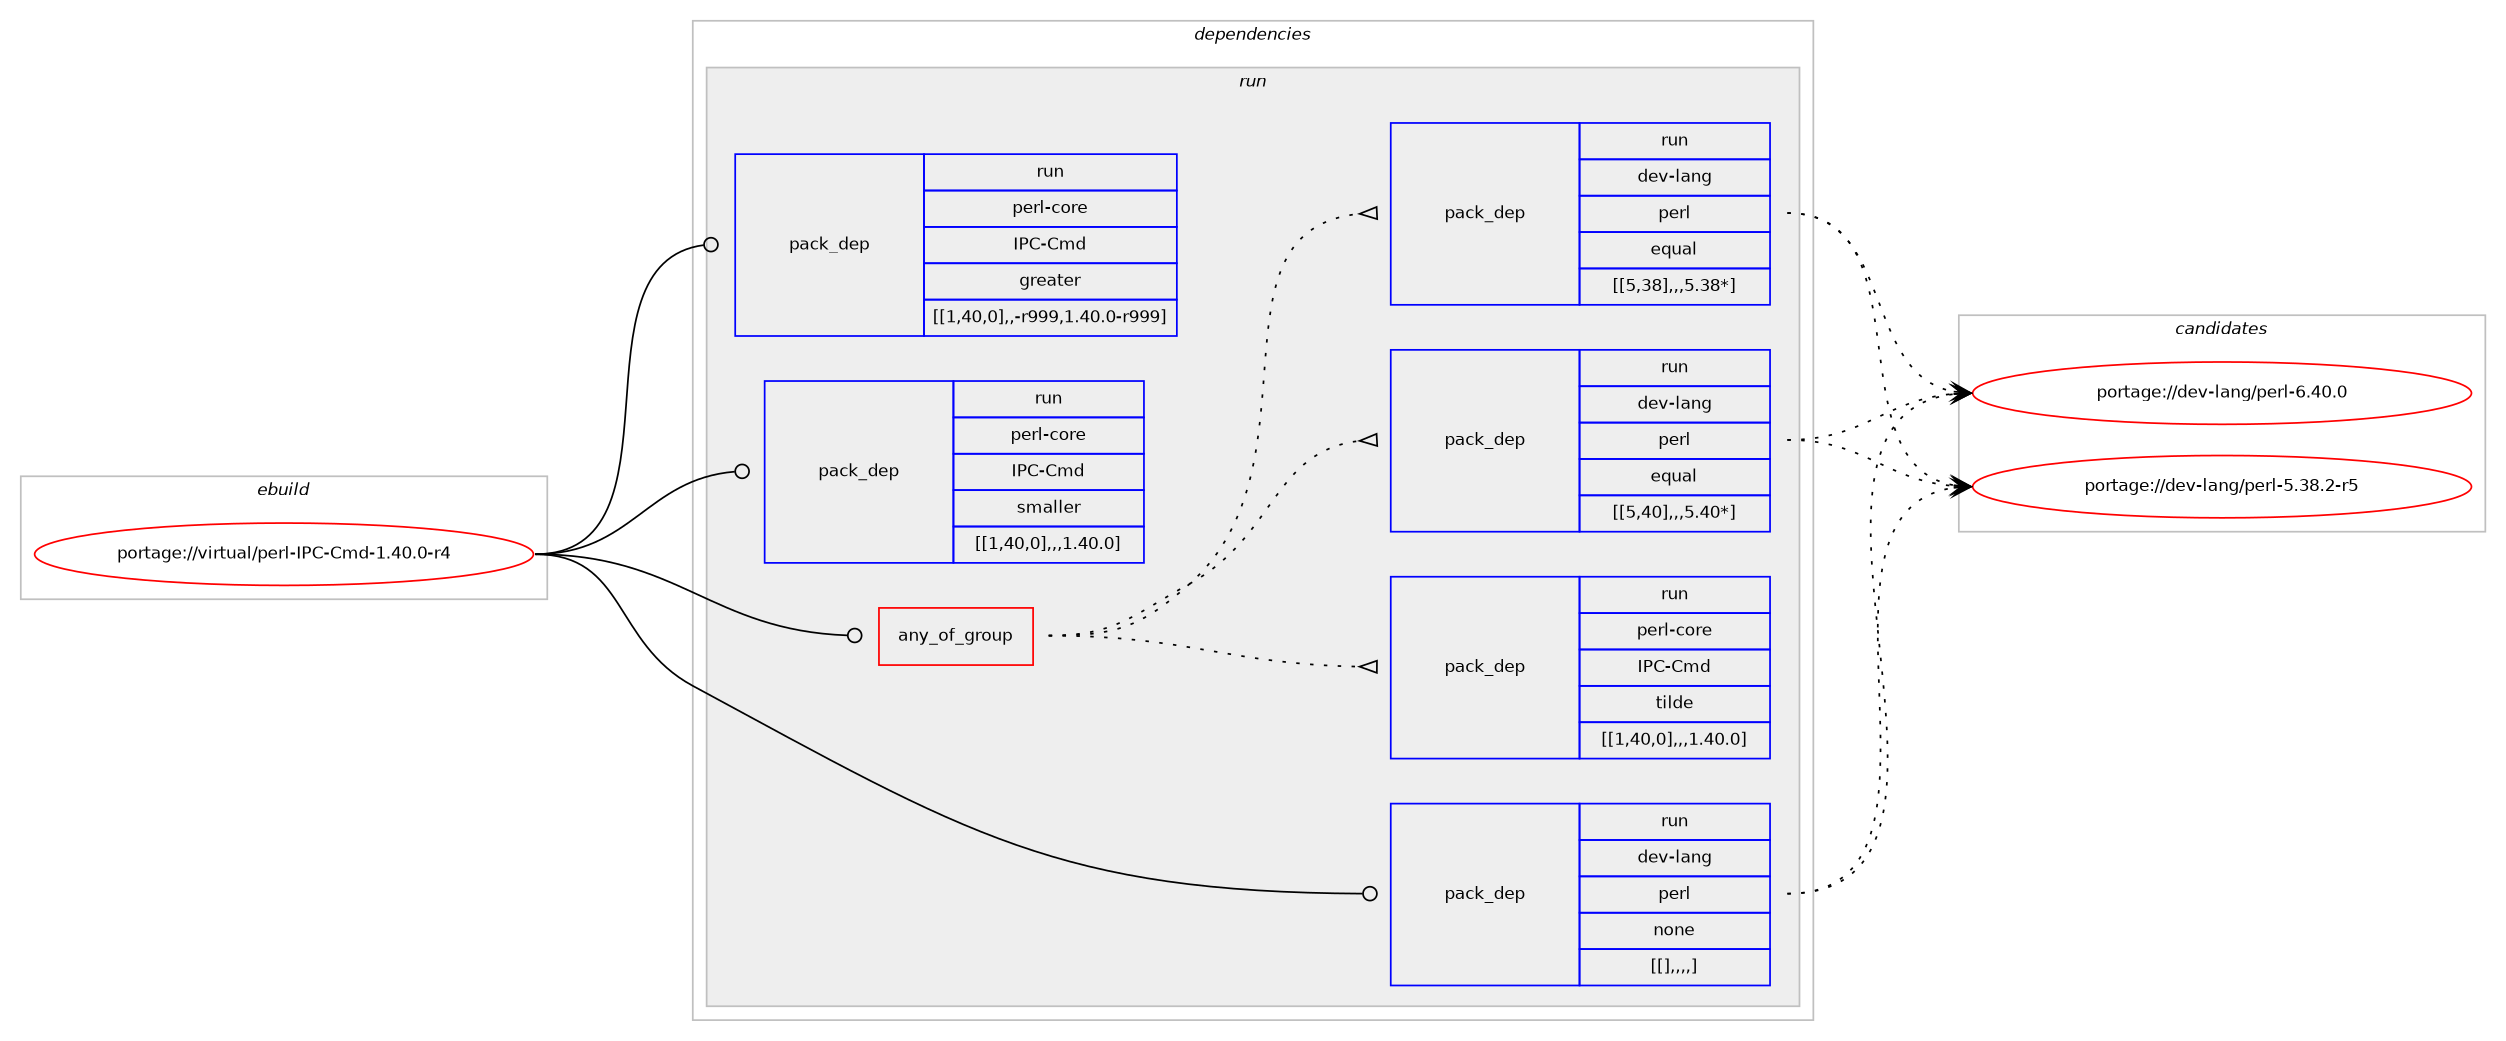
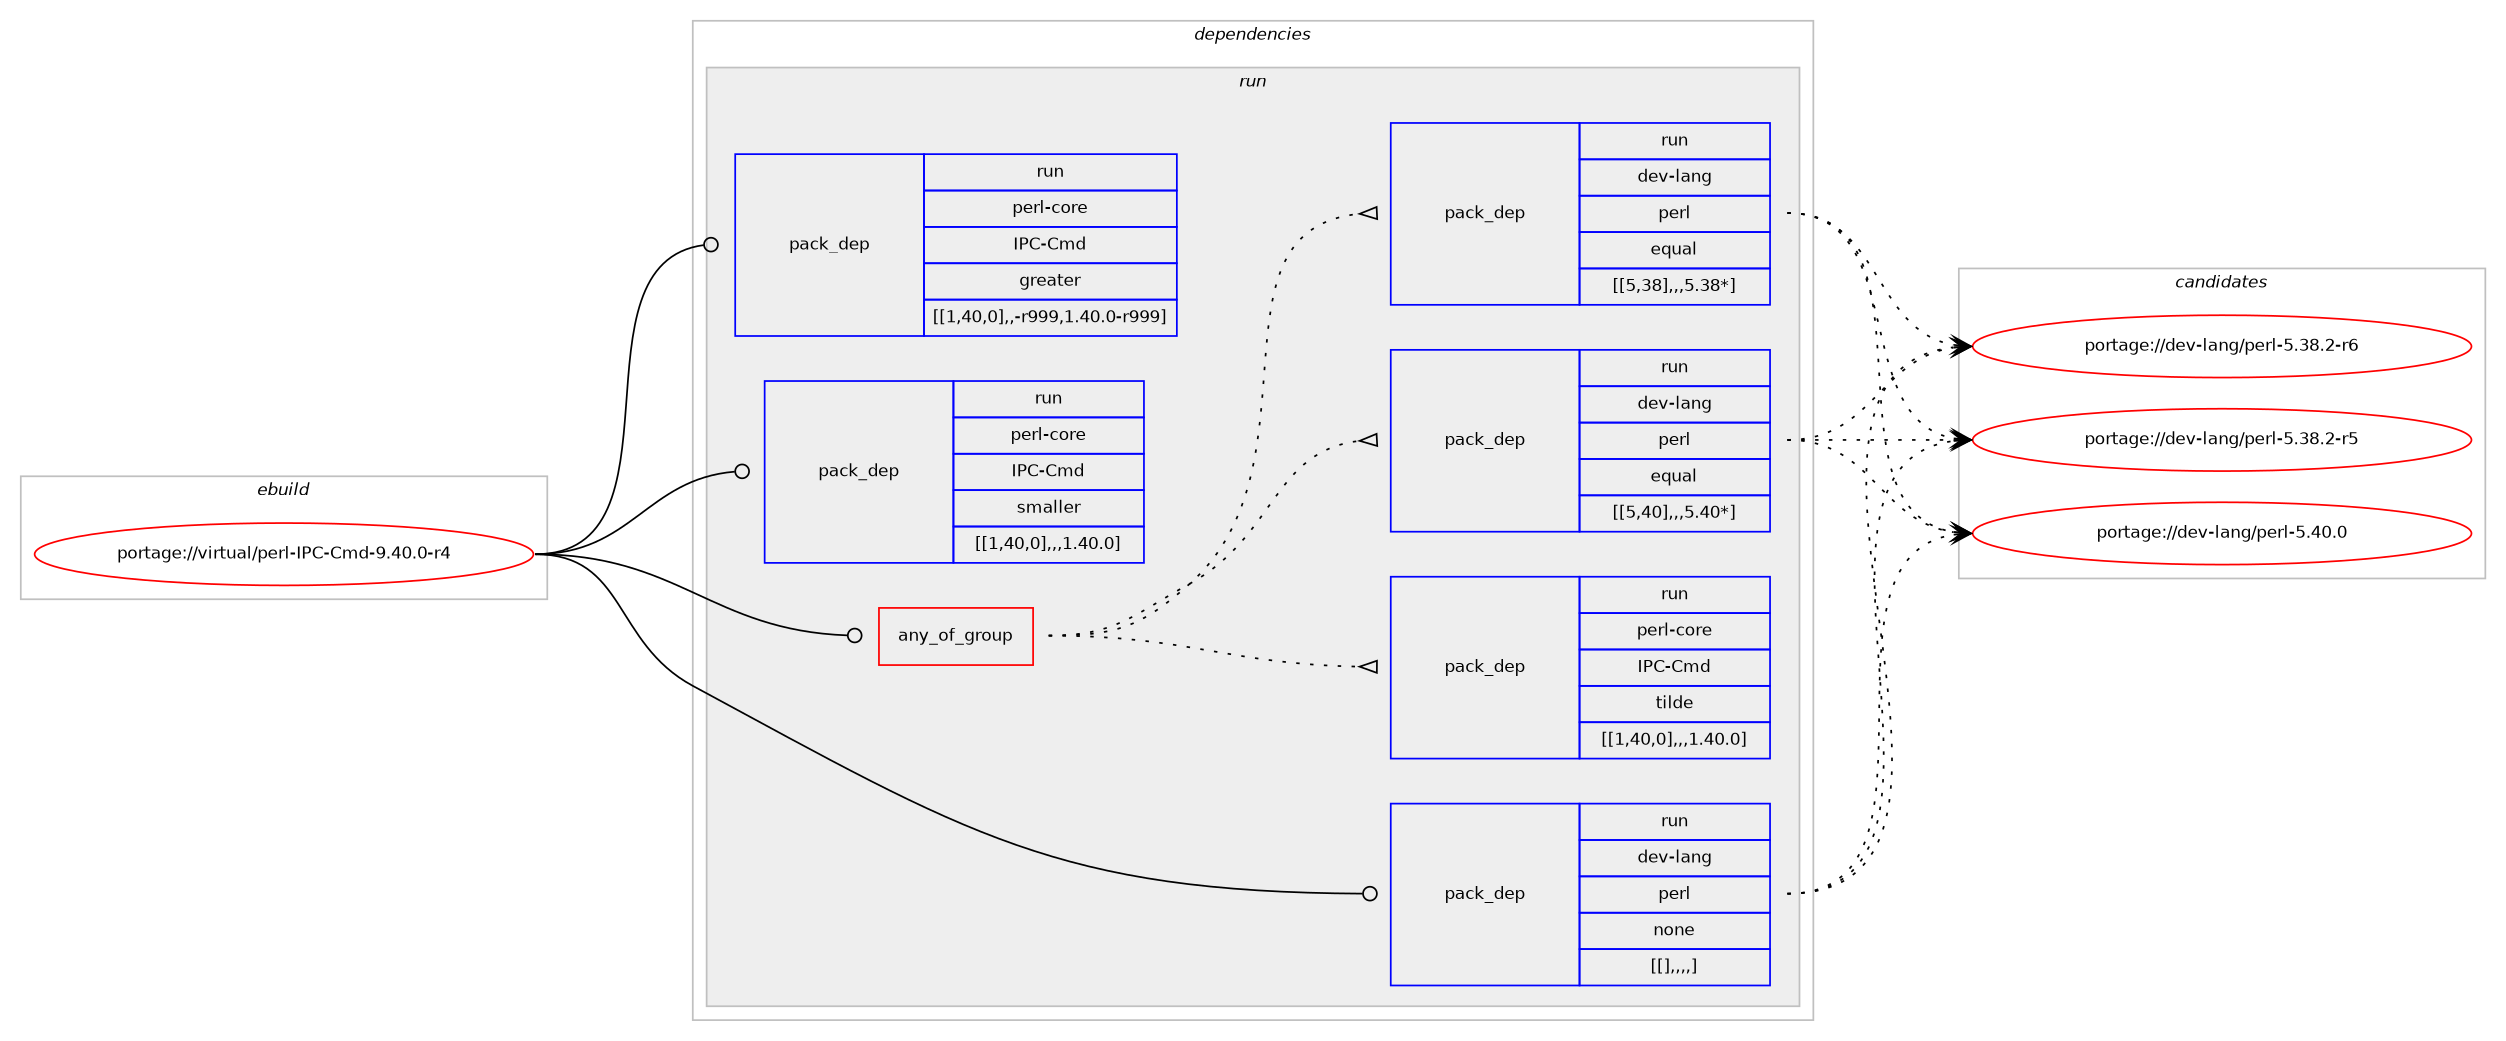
none -> (2222, 346)
(2222, 393) -> (2222, 533)
(284, 554) -> (284, 554)
